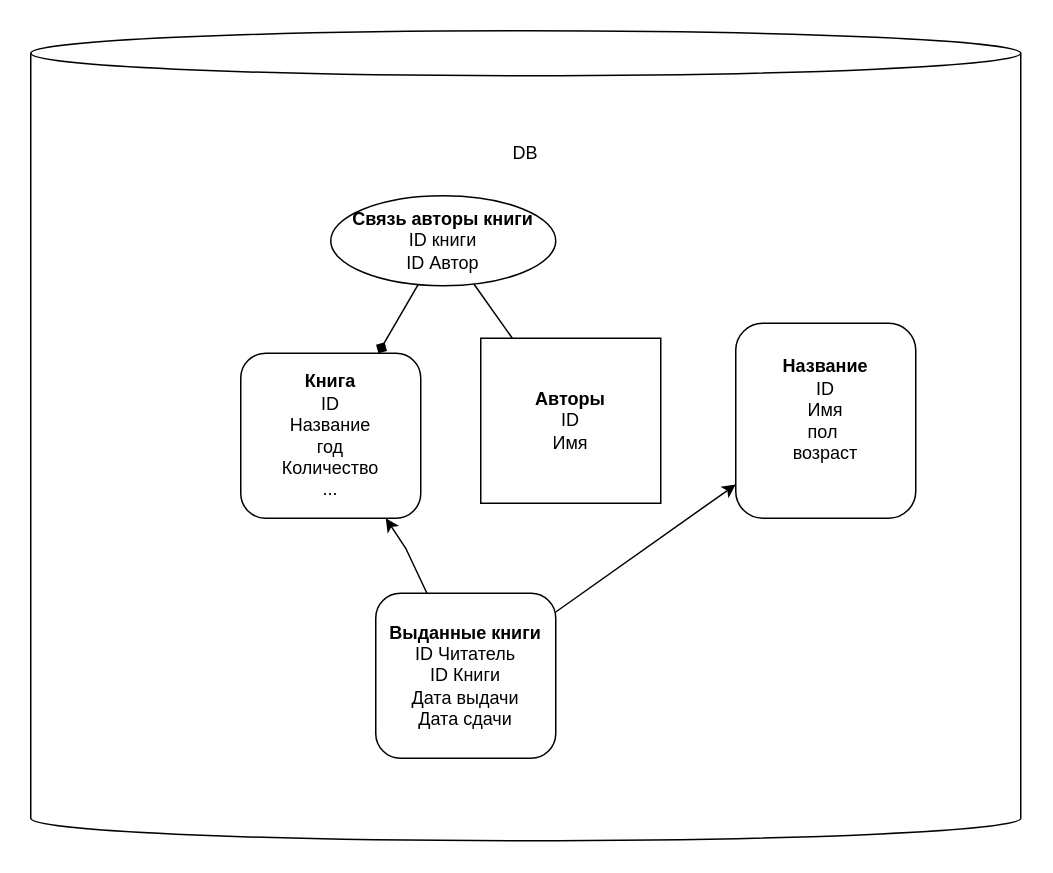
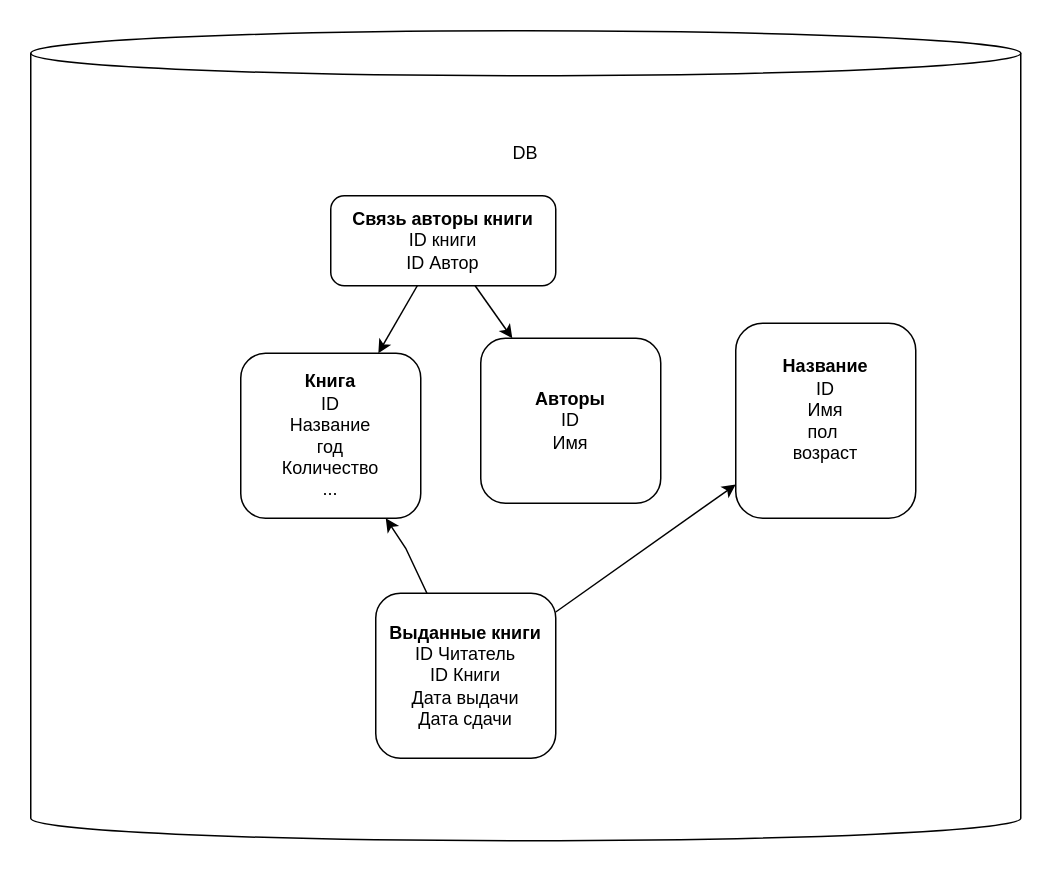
(443, 241) -> (443, 241)
(508, 333) -> (506, 329)
(385, 342) -> (384, 343)
(571, 421) -> (571, 421)
